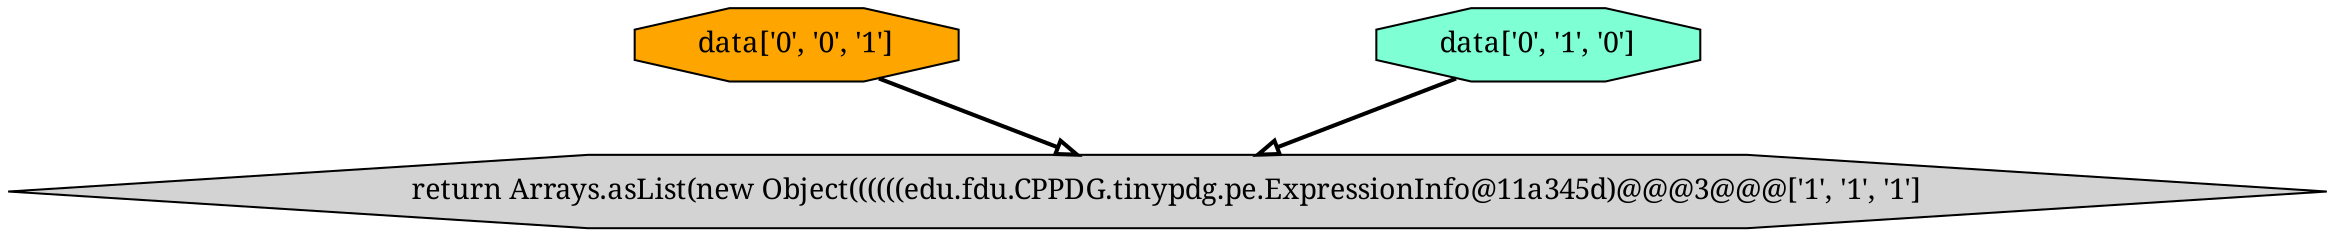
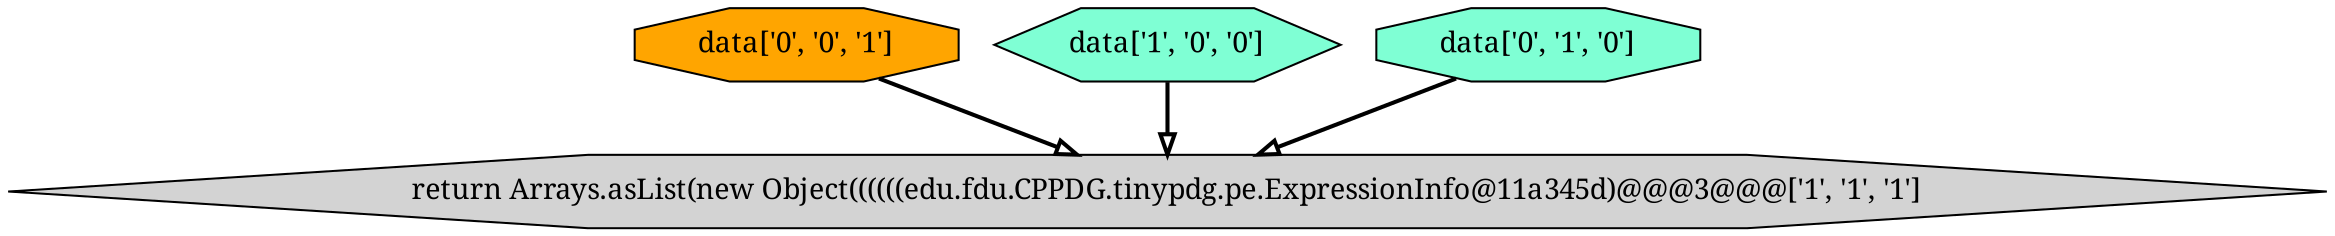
none -> (1167, 45)
